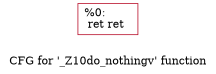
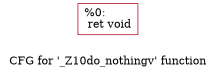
(104, 25) -> (108, 25)
